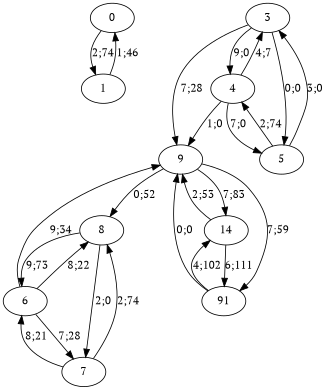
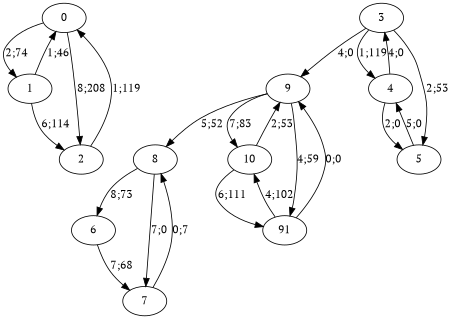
(242, 53) -> (373, 53)
(264, 53) -> (396, 53)
(192, 89) -> (346, 53)
(293, 89) -> (438, 89)
(307, 90) -> none
(206, 119) -> none
(238, 124) -> (393, 124)
(271, 124) -> (414, 124)
none -> (81, 160)
(145, 195) -> (212, 124)
(62, 206) -> none
(226, 230) -> (250, 160)
(278, 230) -> (308, 160)
(37, 266) -> (122, 195)
(59, 267) -> none
(103, 301) -> (159, 230)
(129, 301) -> (181, 230)
(70, 337) -> (122, 266)
(34, 352) -> none
